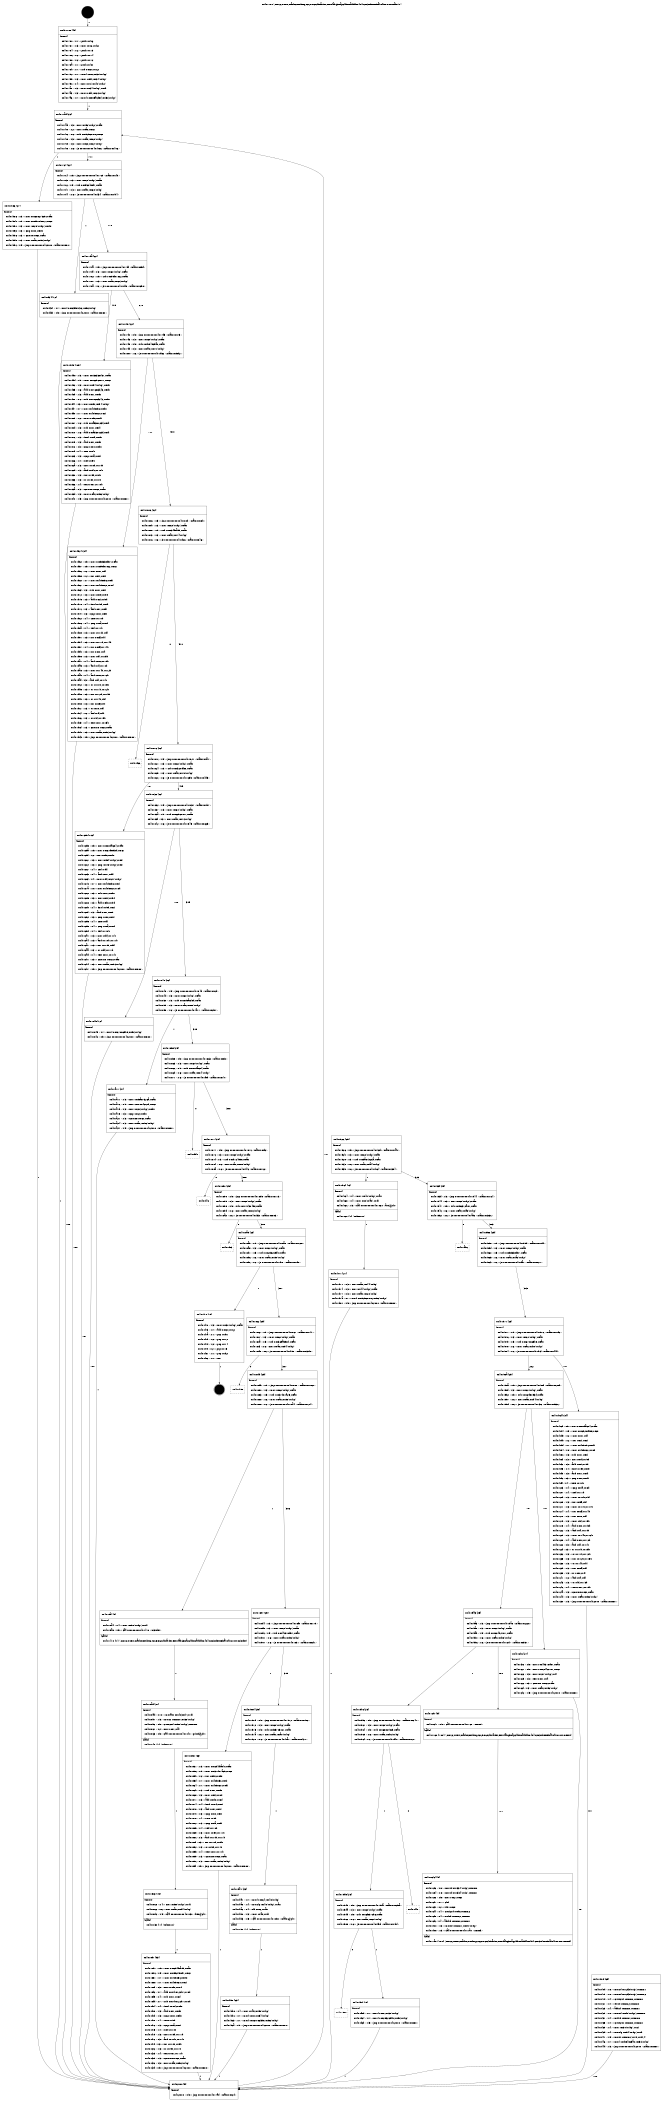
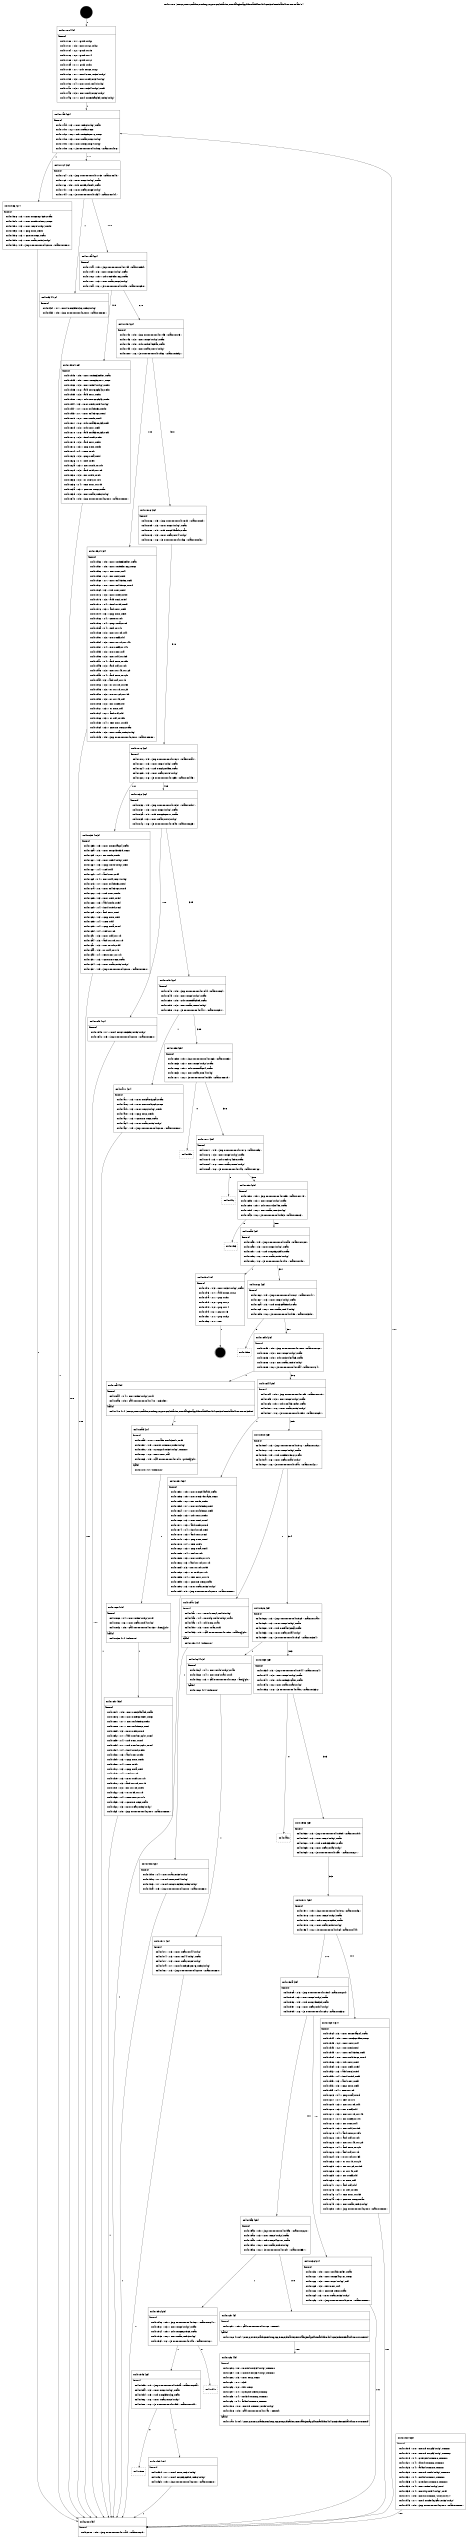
(135, 763) -> none
none -> (287, 1536)
